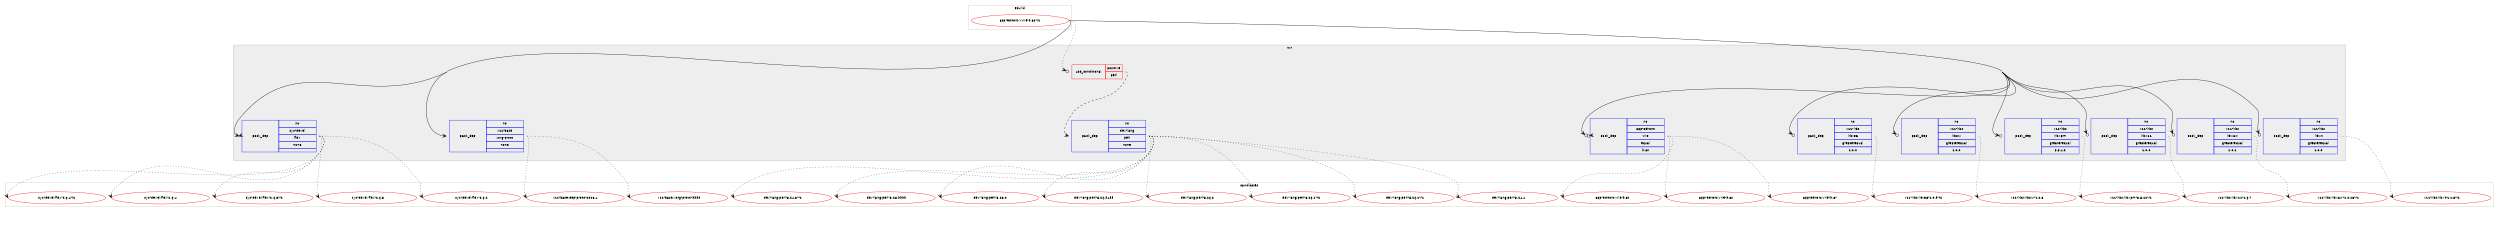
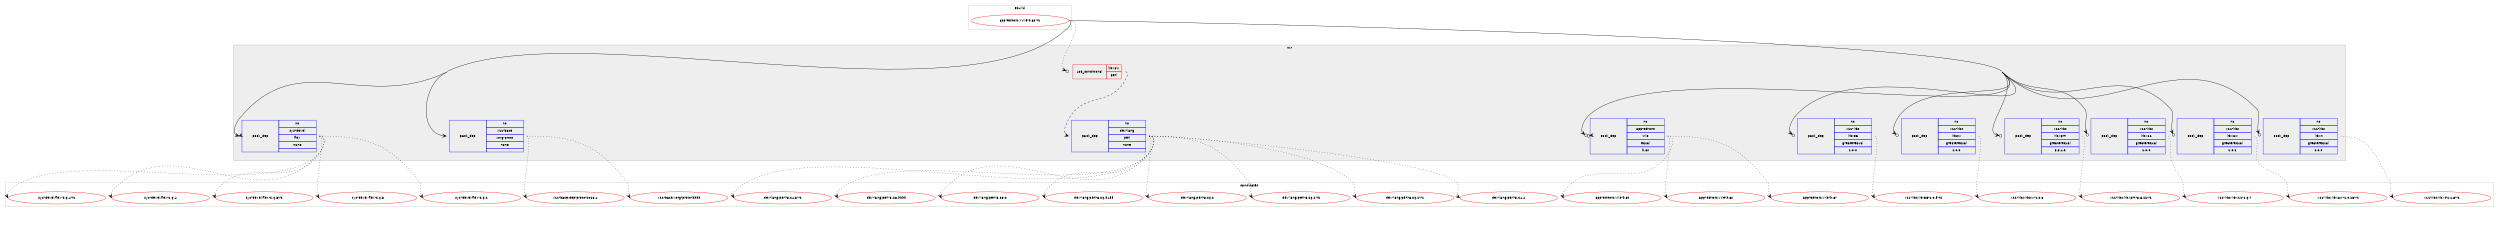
(1114, 68) -> (1114, 68)
